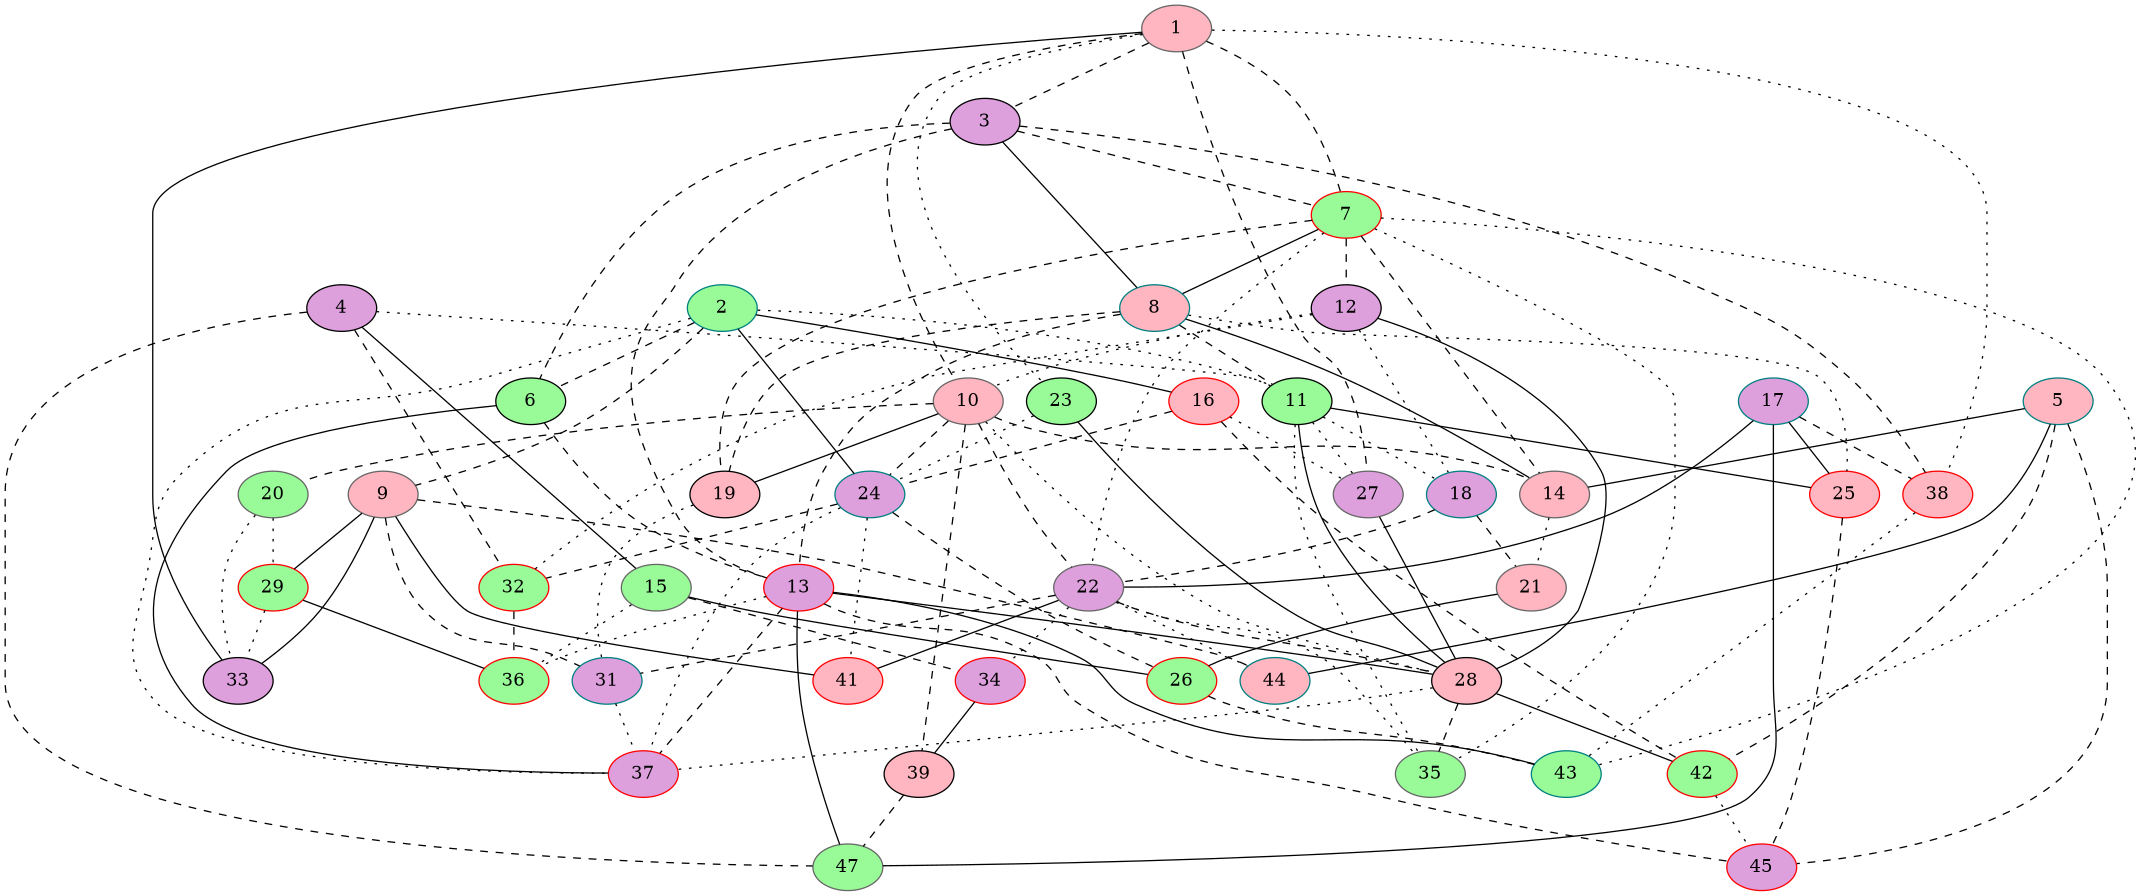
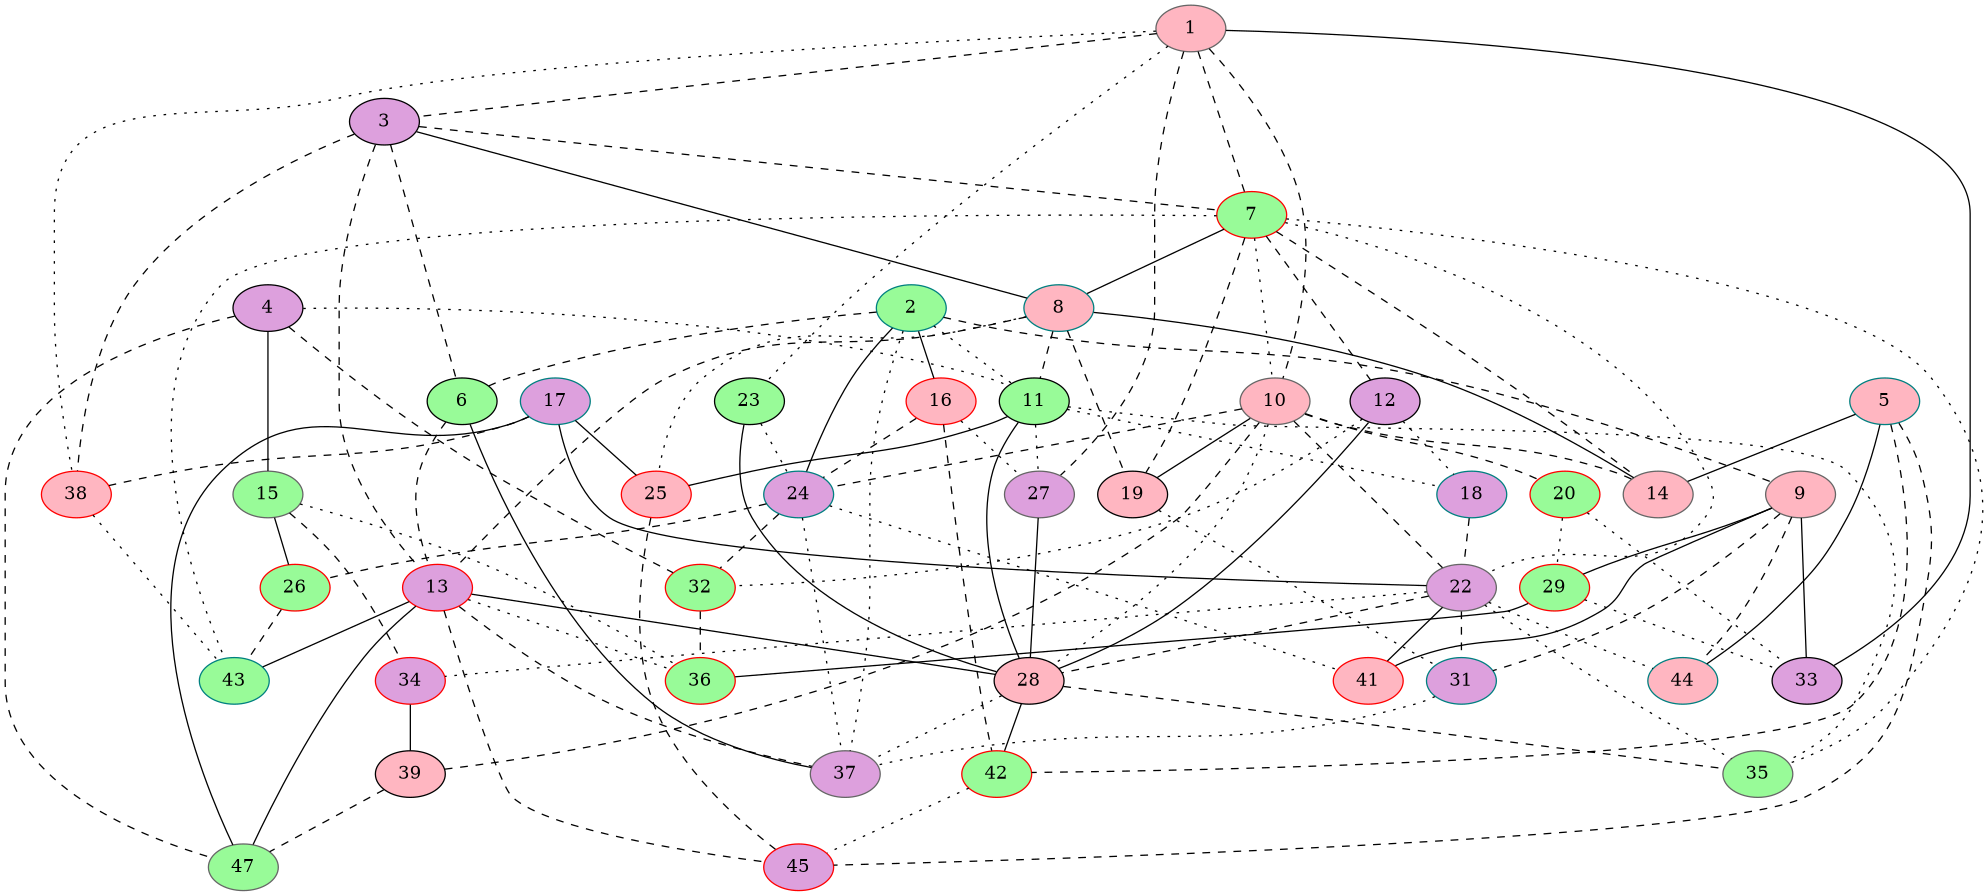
(1152, 342) -> (1263, 308)
(273, 494) -> (1565, 494)
(1531, 588) -> none
(643, 774) -> (845, 774)
